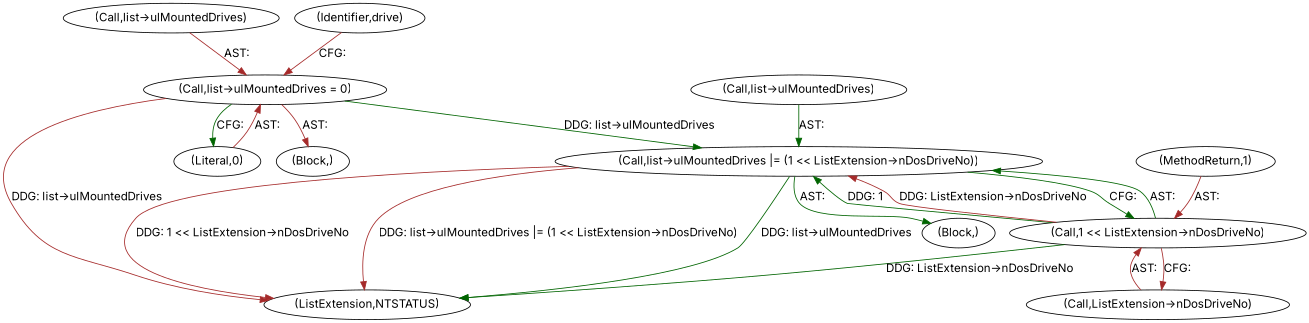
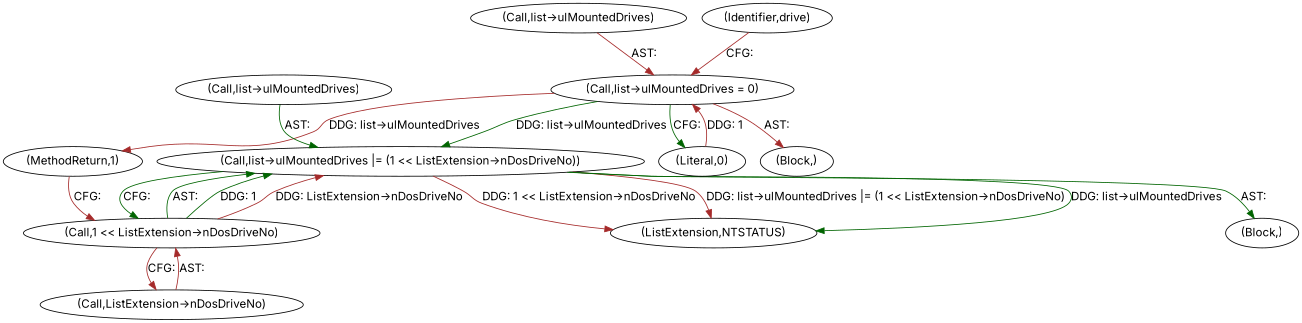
(269, 126) -> (725, 126)
(1209, 197) -> (89, 197)
(28, 226) -> (339, 116)
(767, 275) -> none
